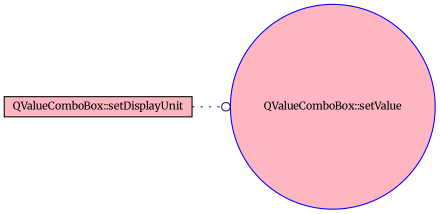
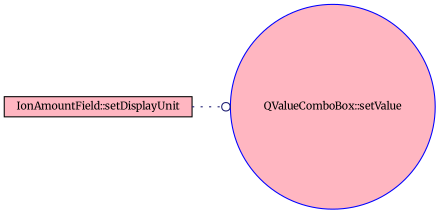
(98, 107) -> (98, 107)
